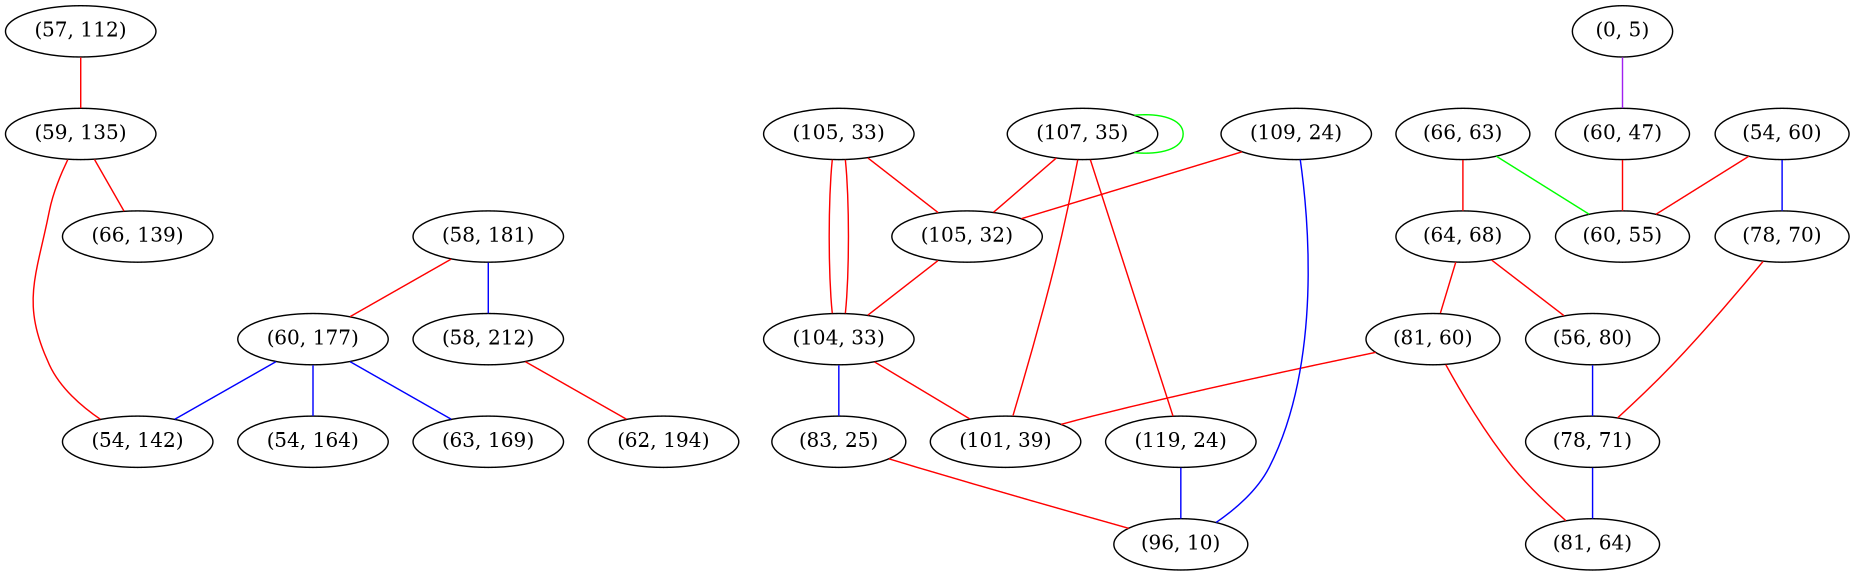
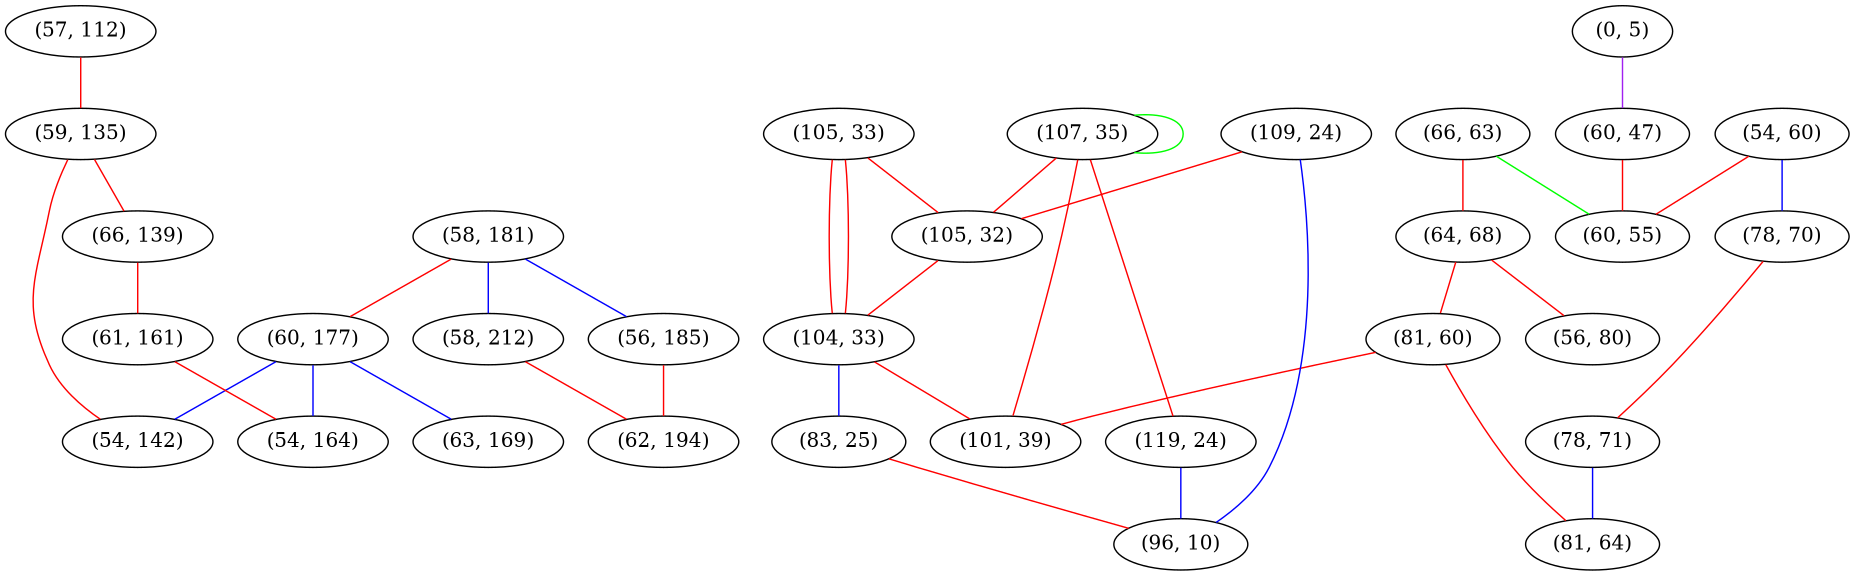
none -> (138, 339)
none -> (664, 339)
(1593, 391) -> none
